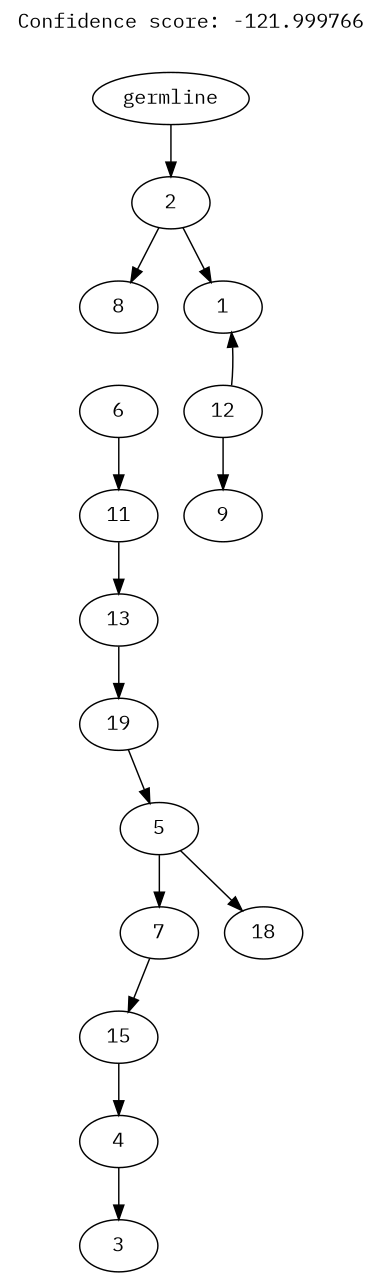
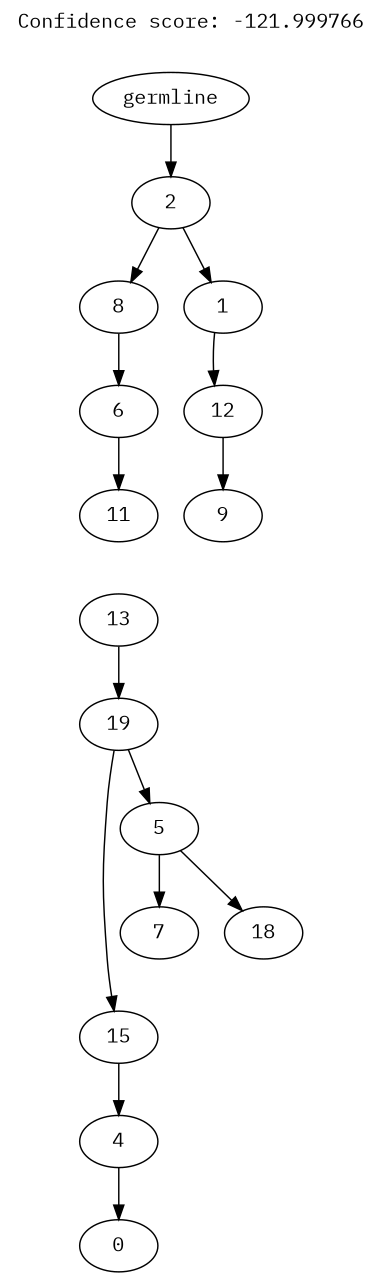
none -> (119, 352)
(233, 366) -> (213, 352)
(119, 561) -> none
(142, 978) -> (103, 873)
(119, 1246) -> (119, 1246)
